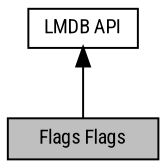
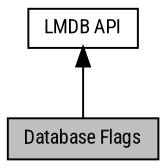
(83, 139) -> (83, 139)
